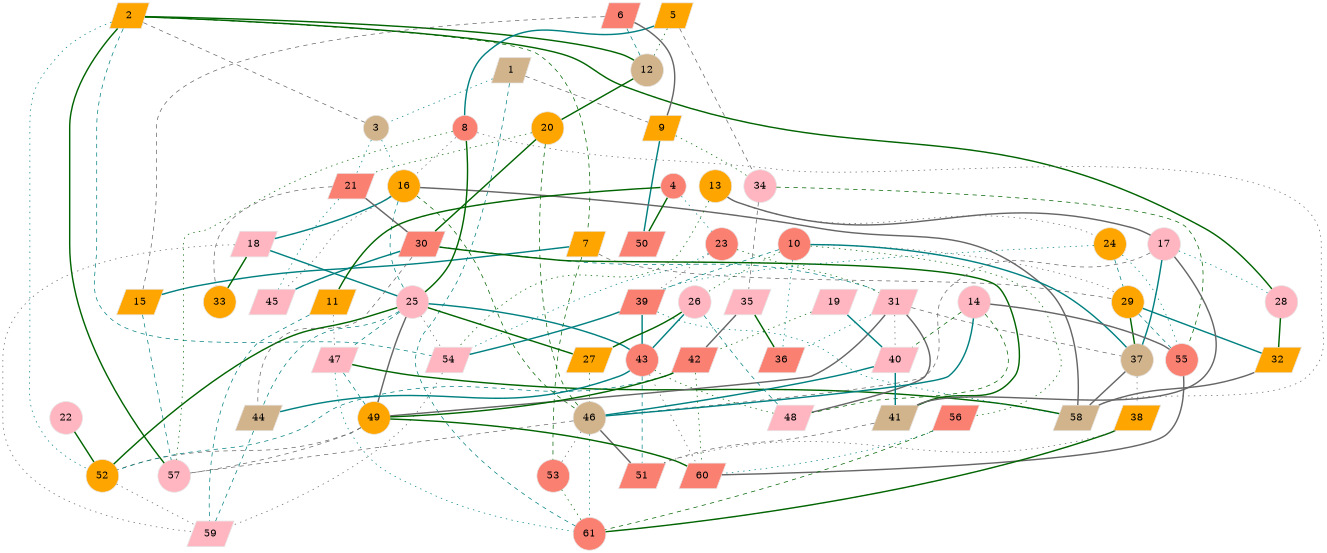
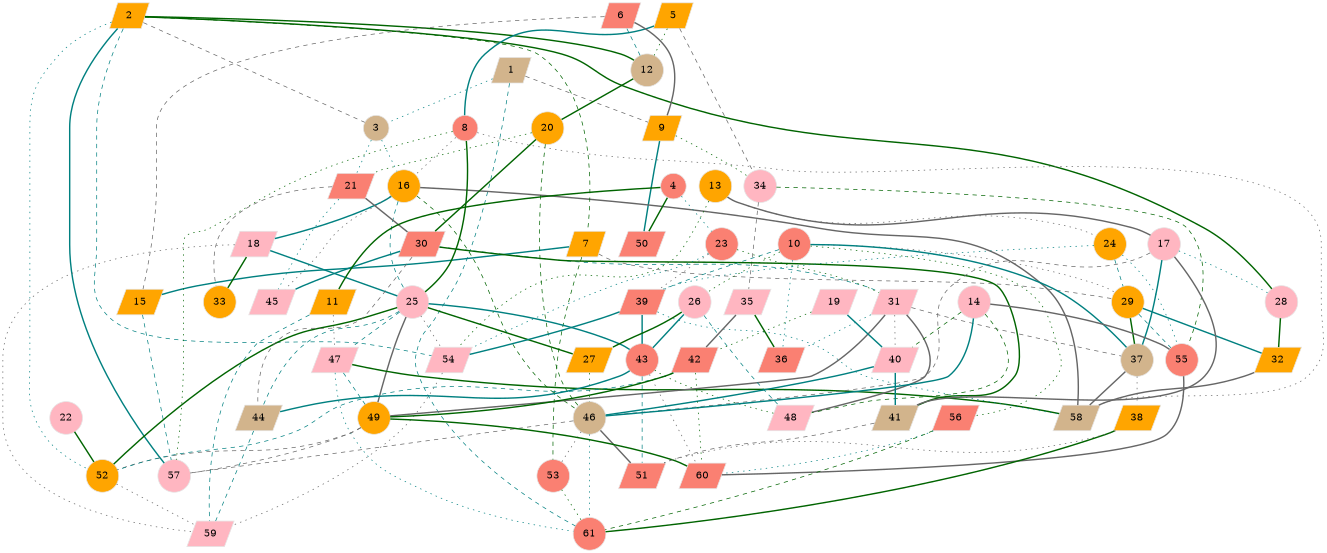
(70, 251) -> (70, 251)
